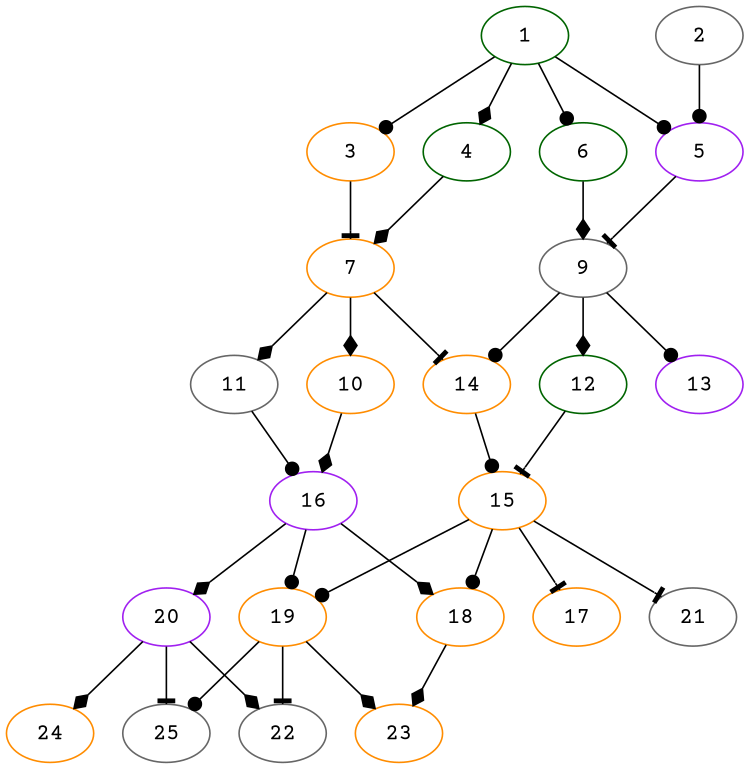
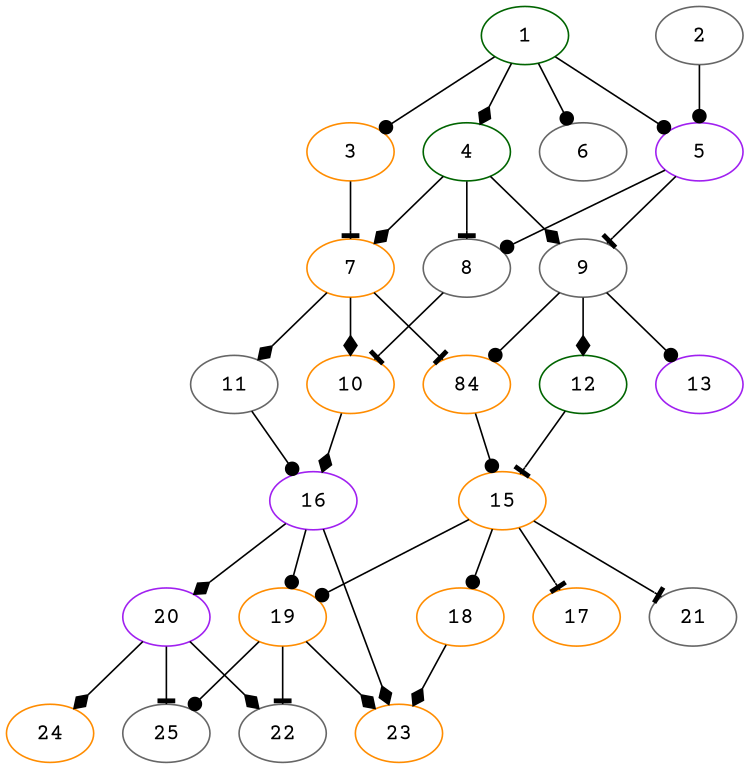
(583, 152) -> (583, 152)
(583, 200) -> (518, 203)
none -> (467, 268)
(467, 384) -> (467, 384)
(379, 553) -> (353, 608)
